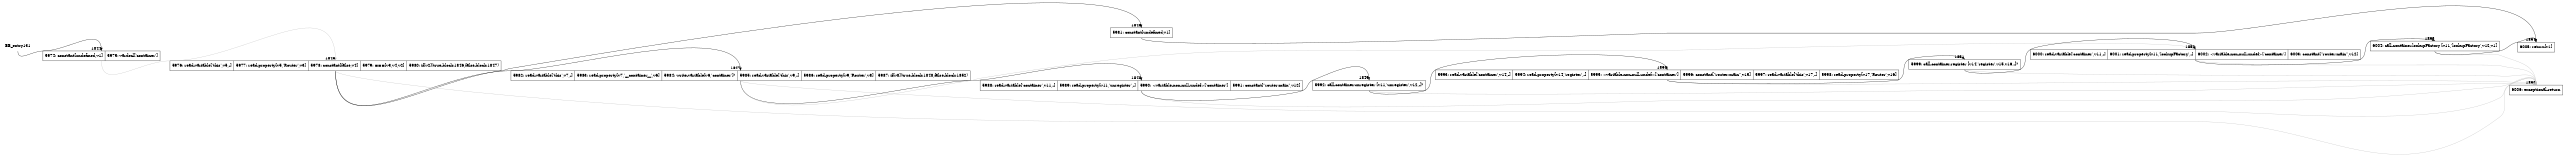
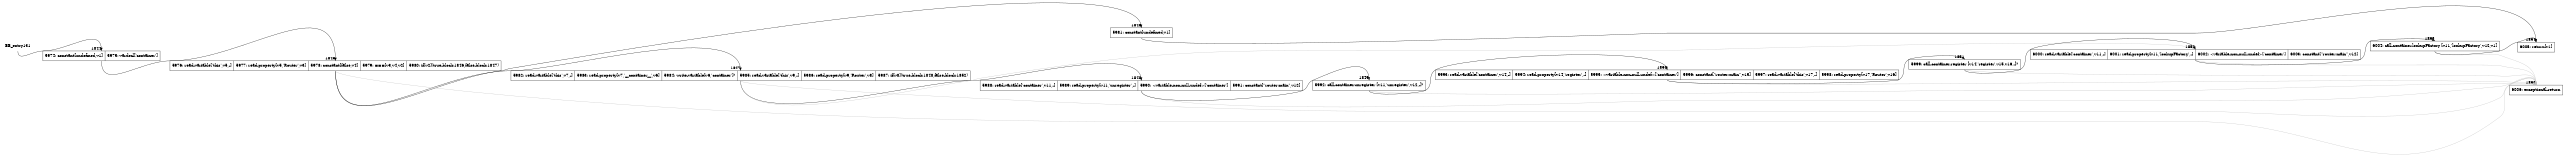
(224, 51) -> (224, 51)
